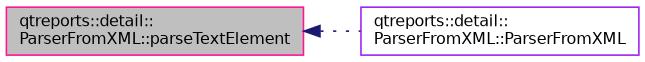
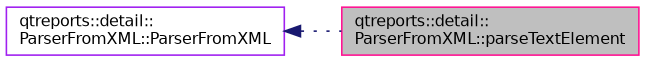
(340, 31) -> (321, 31)
